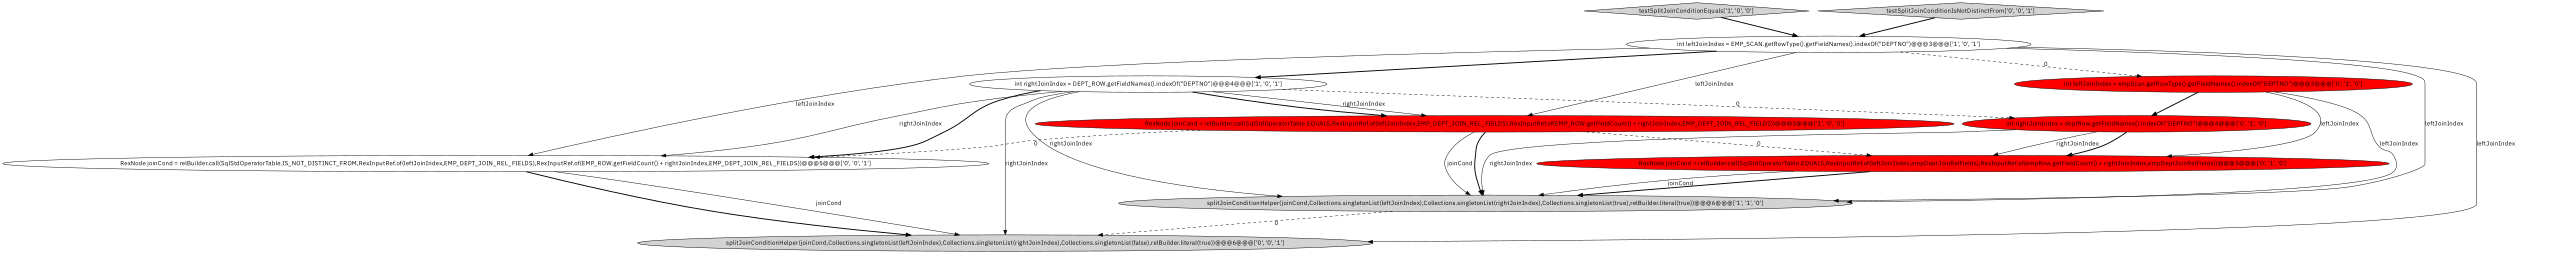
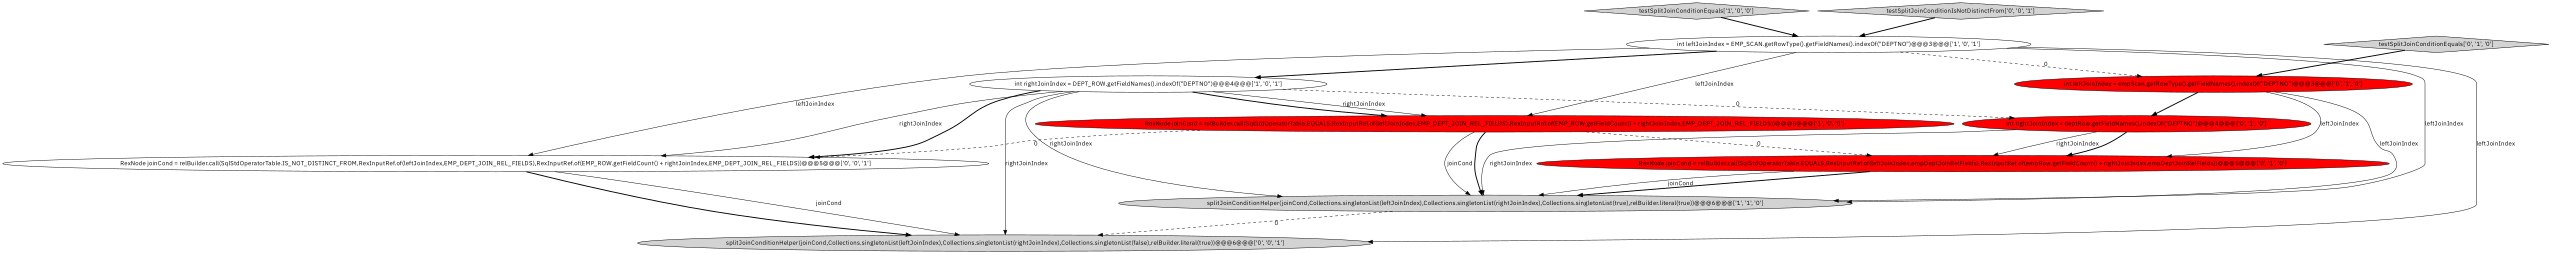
none -> (2436, 44)
